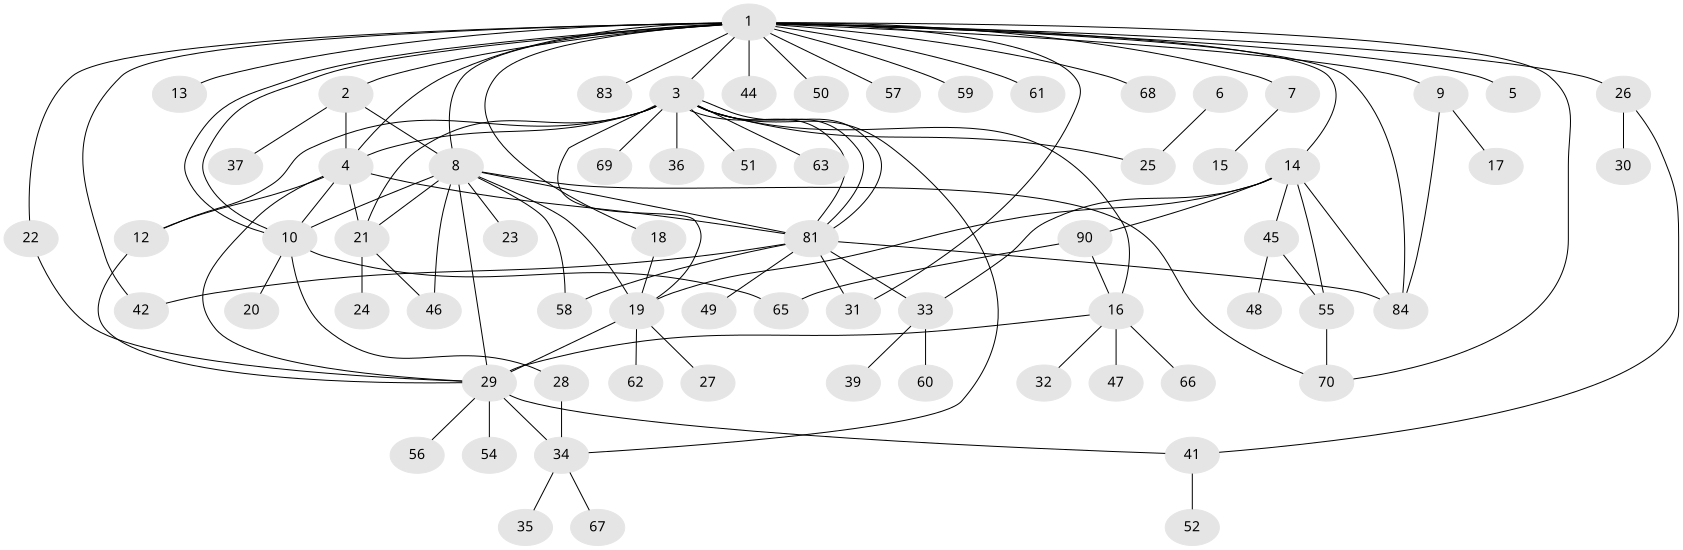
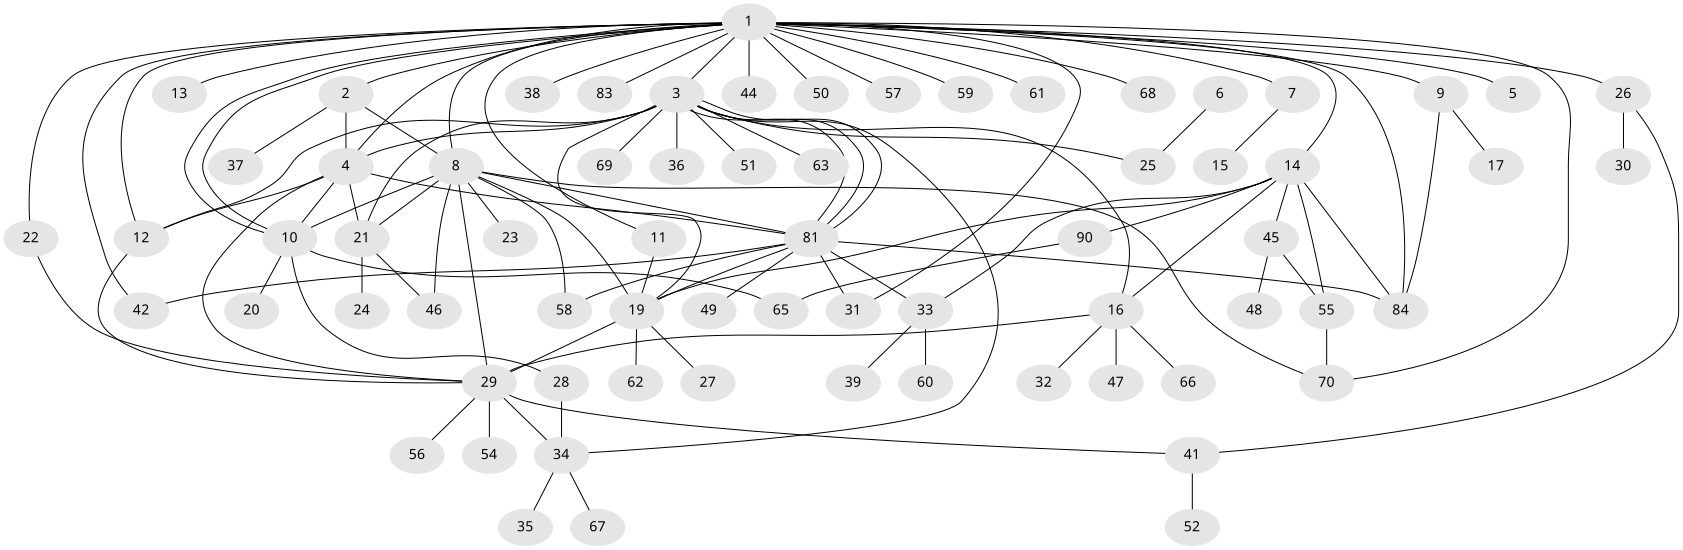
none -> (355, 38)
none -> (532, 94)
(659, 239) -> (659, 239)
none -> (726, 271)
(1101, 275) -> (1204, 239)
